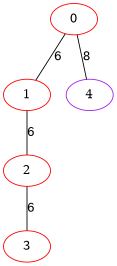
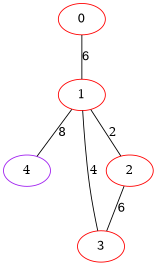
(82, 57) -> (54, 133)
(31, 133) -> (113, 133)
none -> (88, 171)
